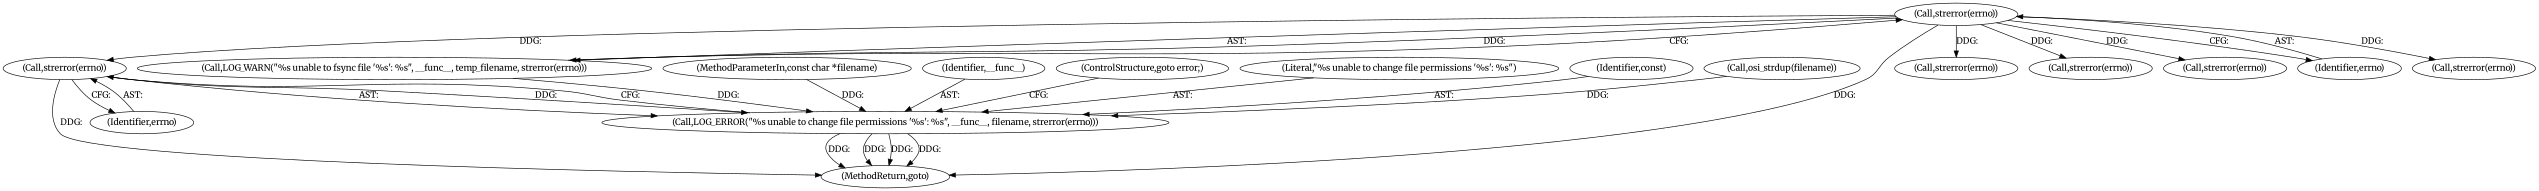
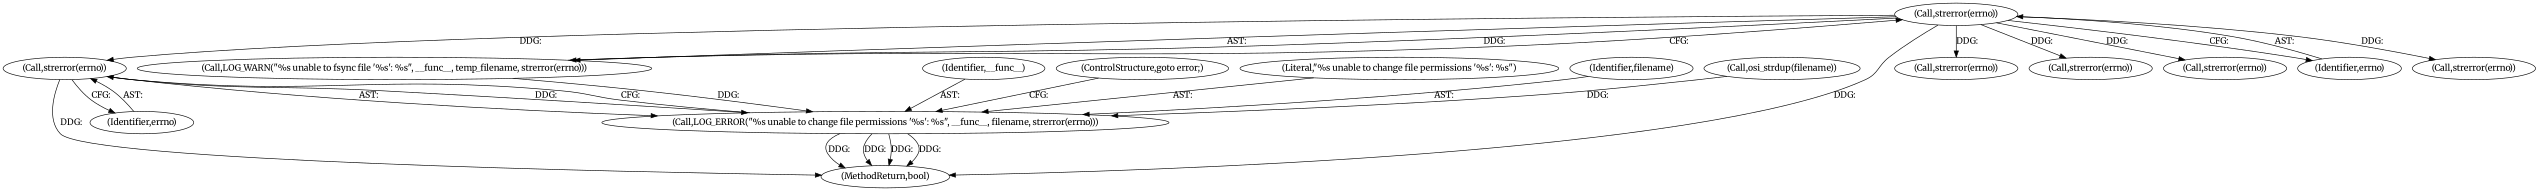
(787, 68) -> none
(1631, 68) -> (1631, 68)
(885, 177) -> (885, 177)
